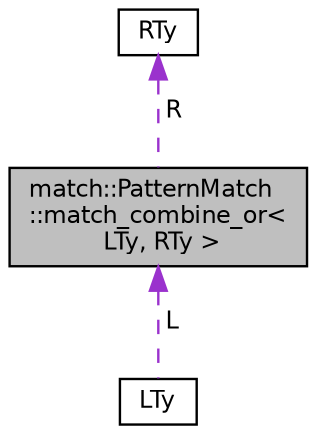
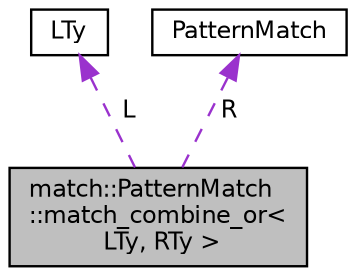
(158, 32) -> (249, 32)
(158, 335) -> (113, 122)
